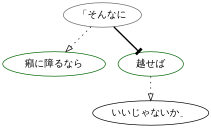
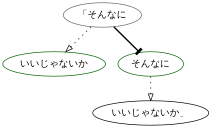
(54, 64) -> (54, 64)
(151, 64) -> (151, 64)
